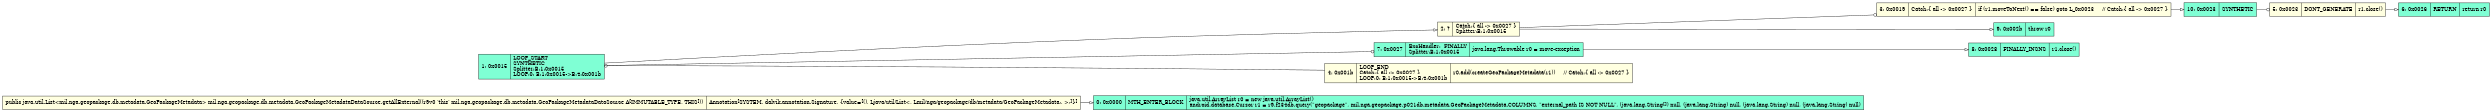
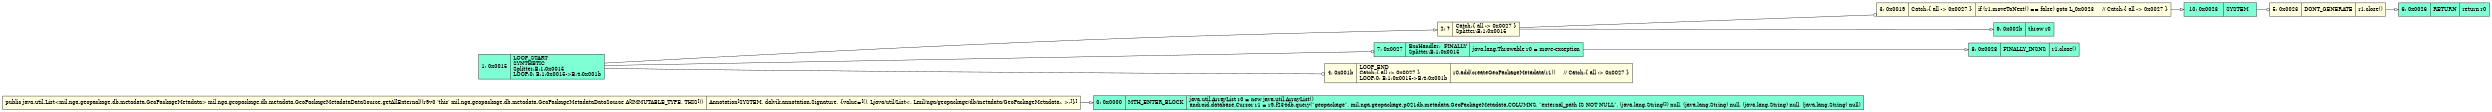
(2238, 9) -> (2238, 9)
(966, 67) -> (963, 72)
